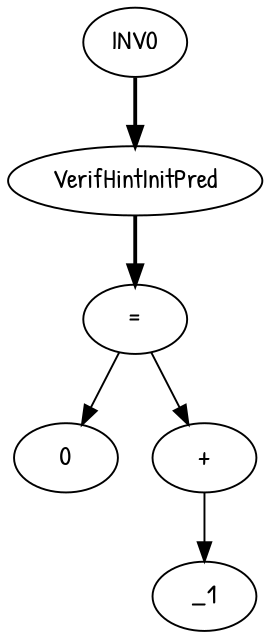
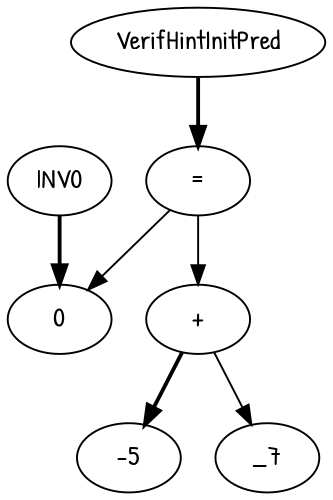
(135, 102) -> (60, 241)
none -> (129, 458)
(204, 596) -> (267, 458)
